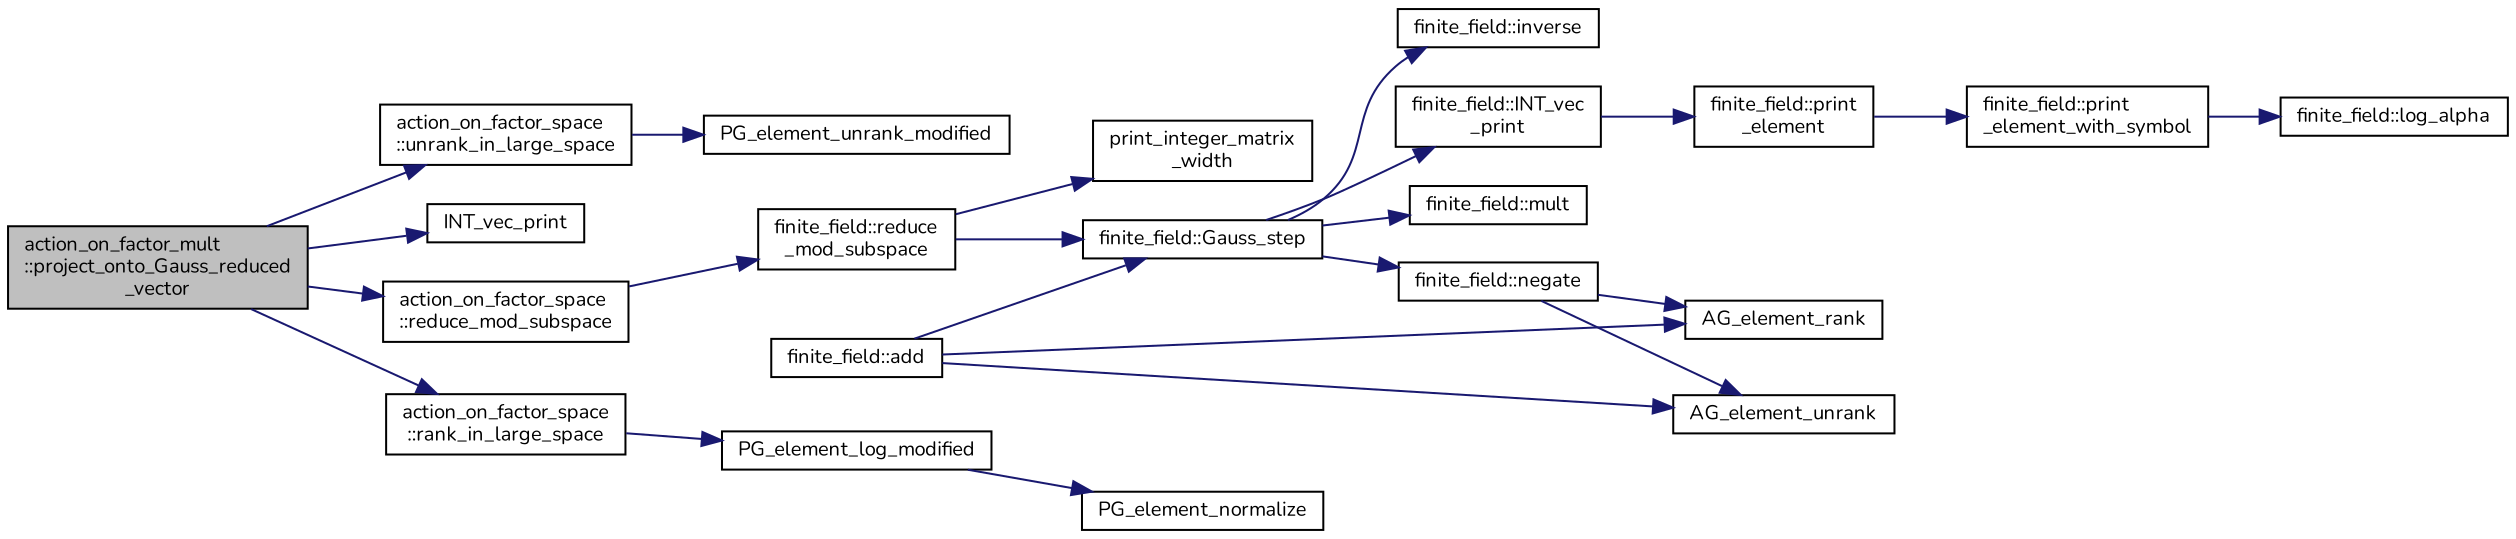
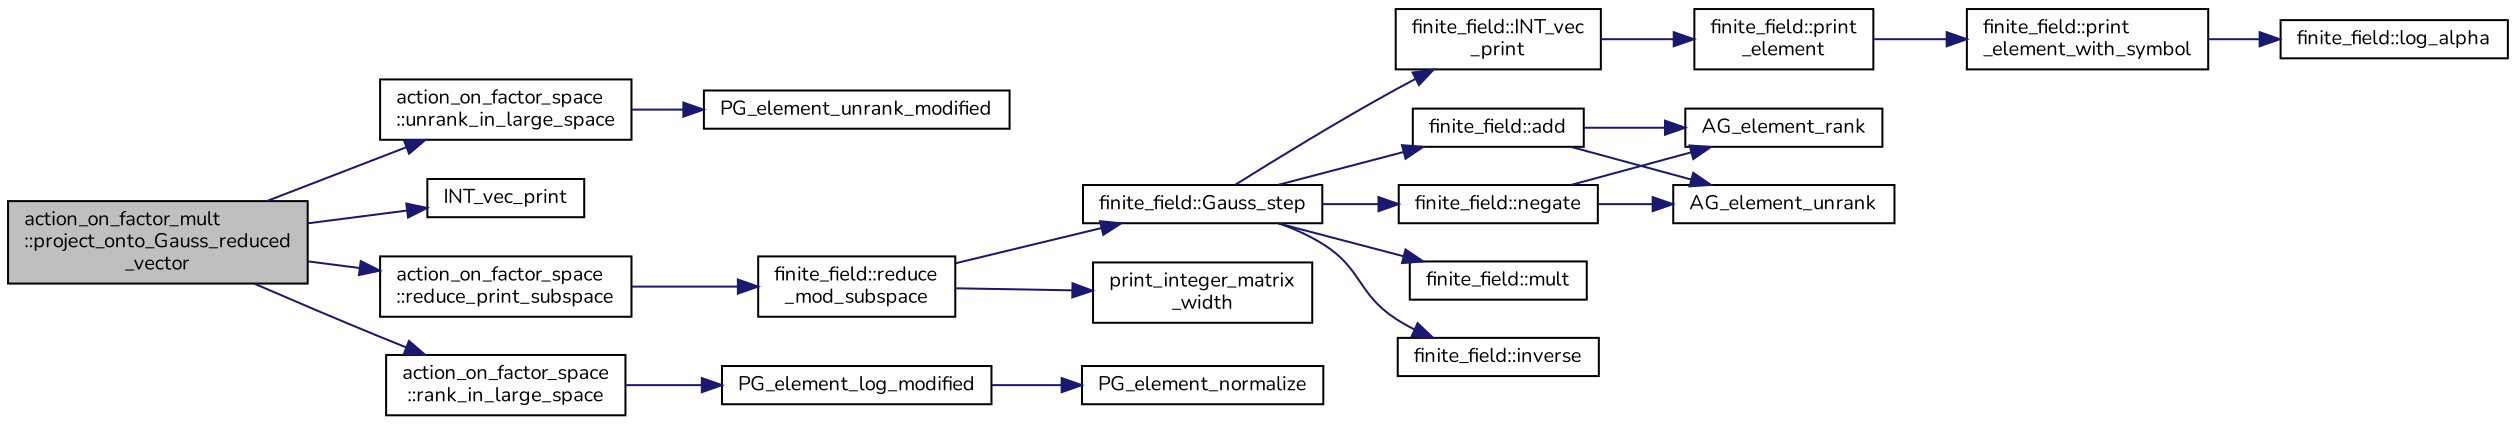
(1020, 302) -> (1341, 168)
(506, 312) -> (506, 287)
